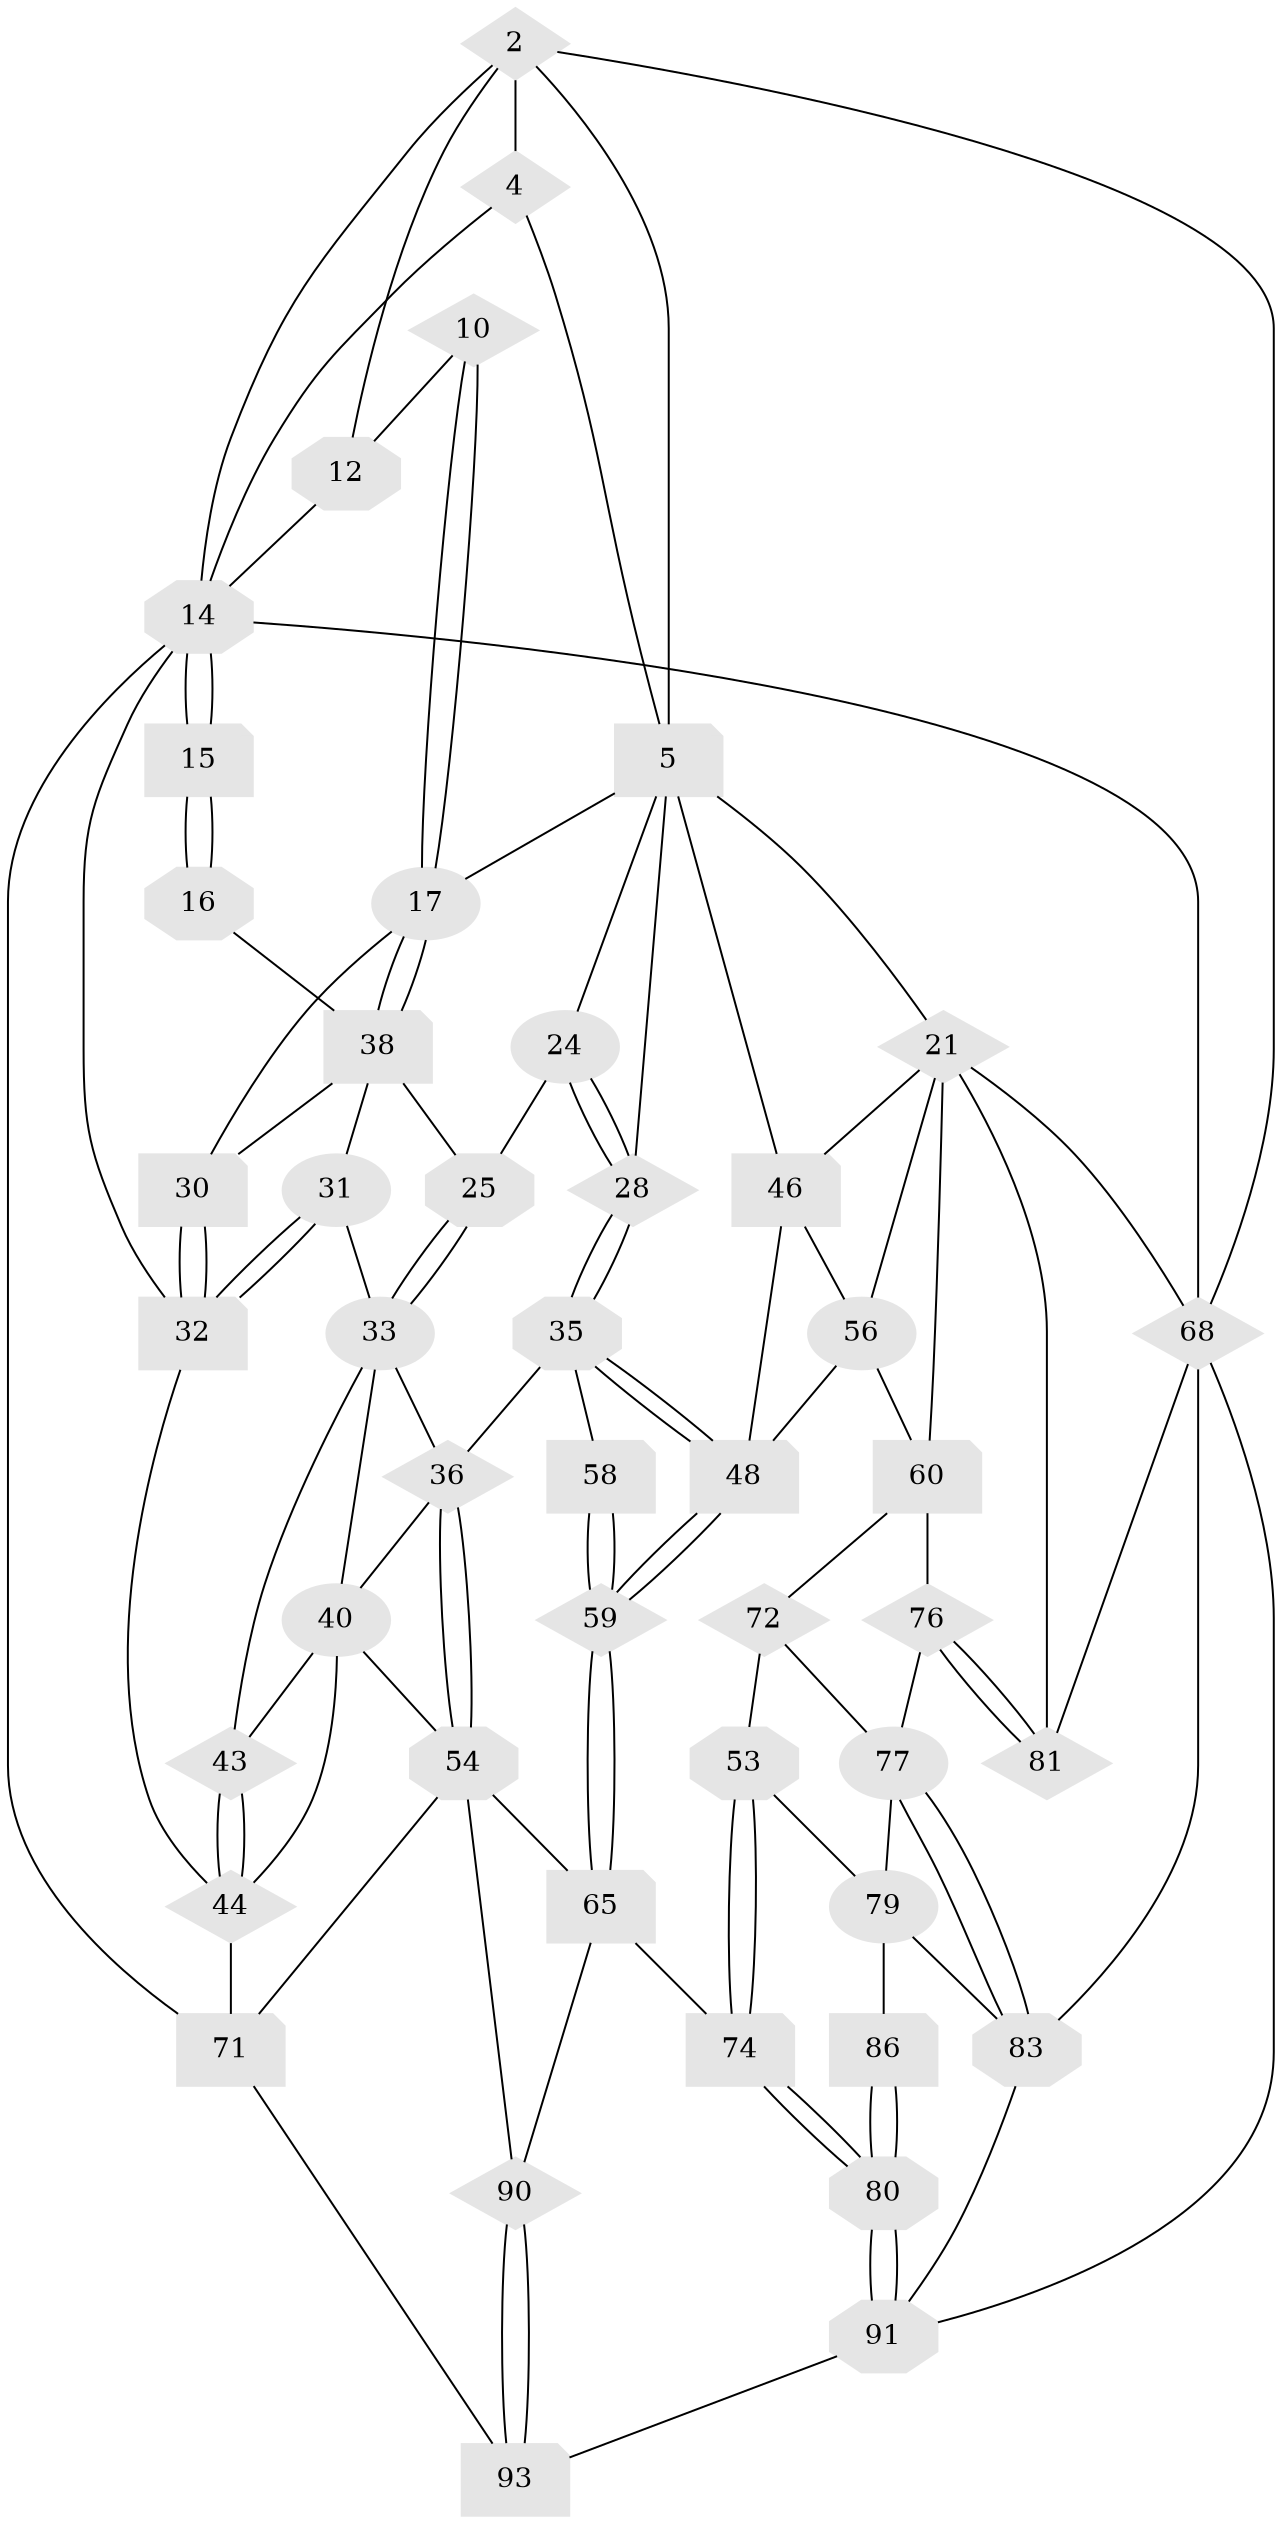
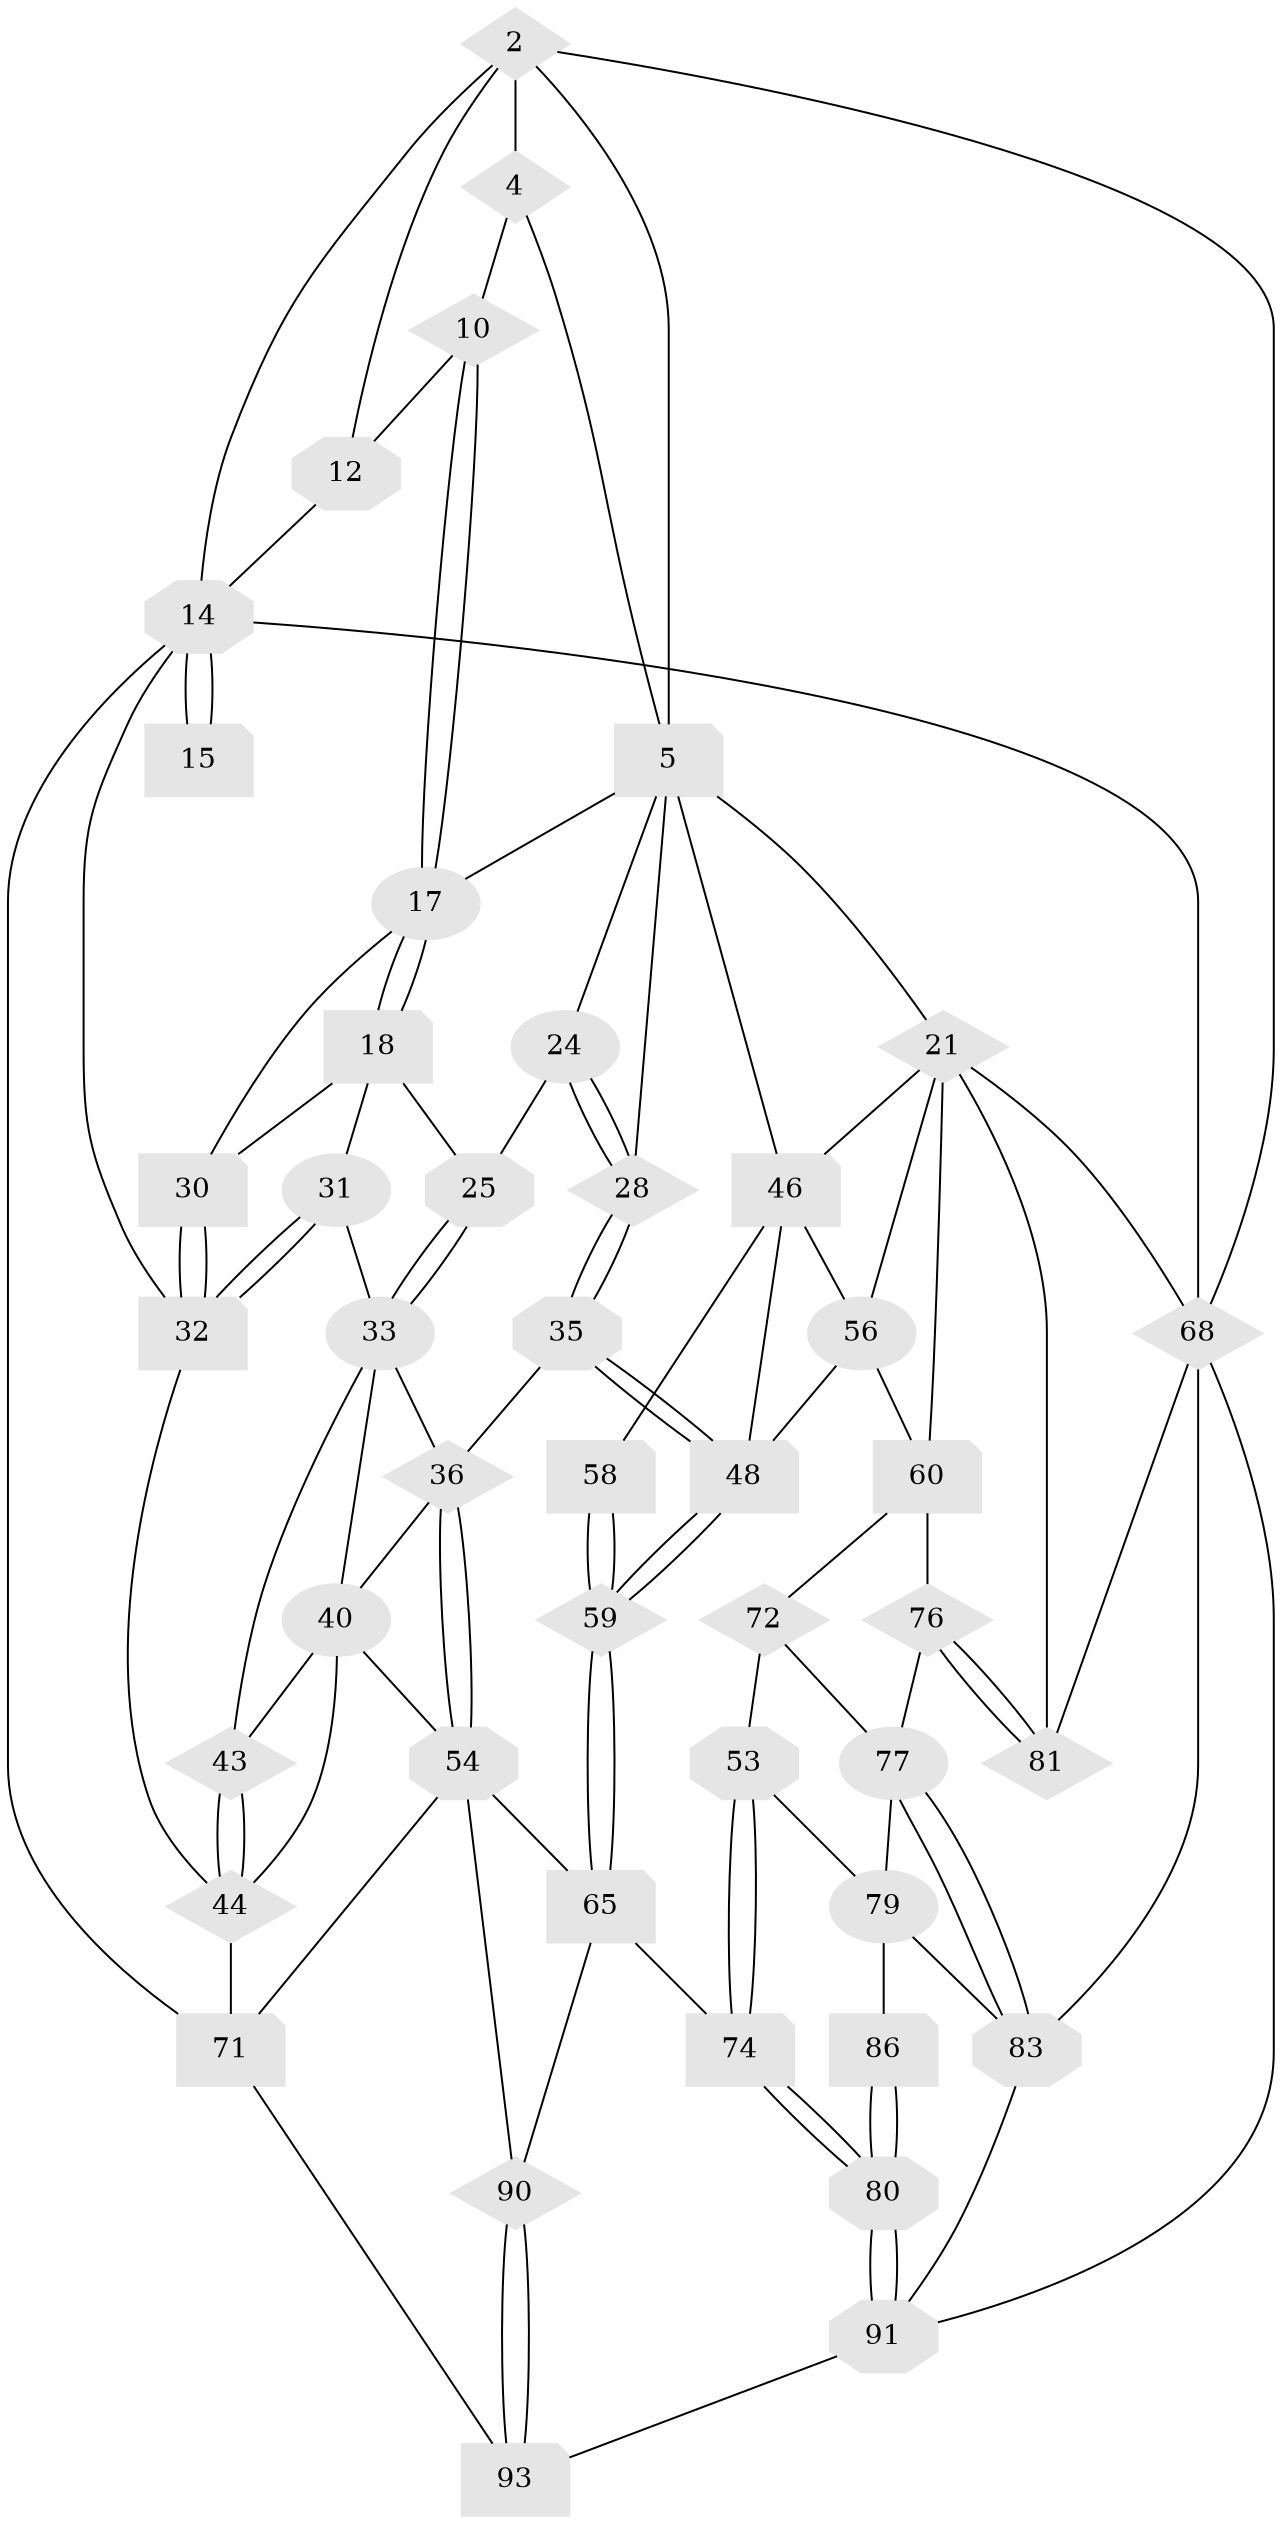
(320, 371) -> (495, 258)
(199, 904) -> none
(378, 1047) -> (378, 1047)
(584, 1405) -> (694, 1333)
